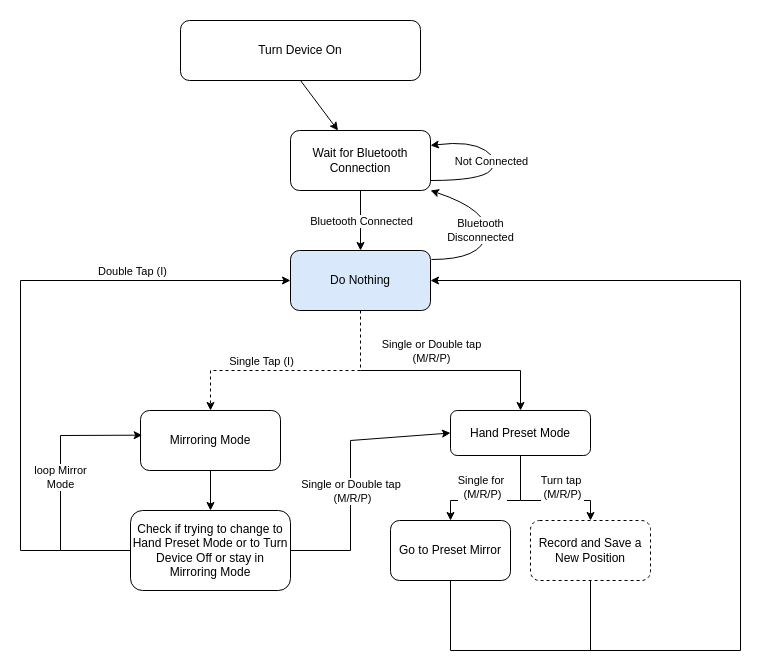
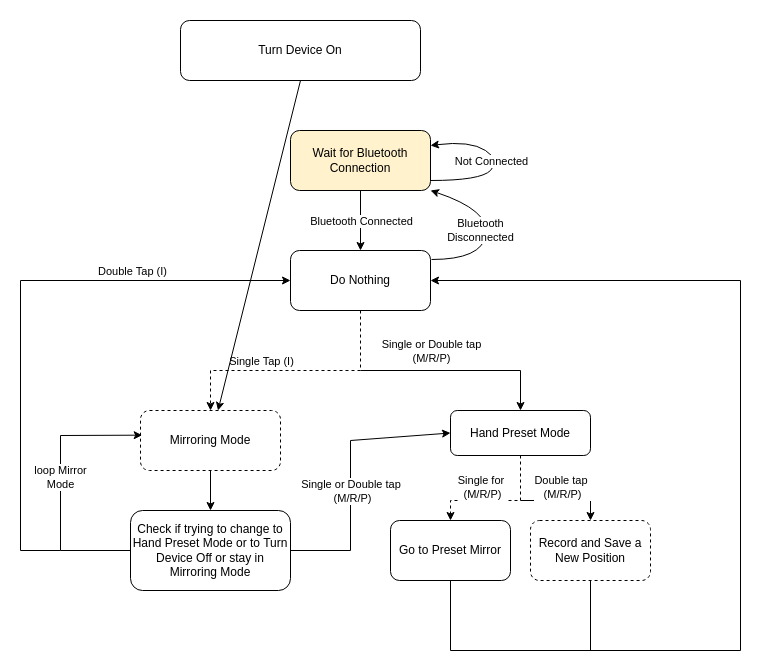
(317, 103) -> (260, 242)
(361, 161) -> (361, 161)
(361, 281) -> (361, 281)
(211, 441) -> (211, 441)
(521, 486) -> (521, 486)
(563, 488) -> (563, 488)
